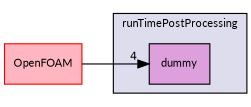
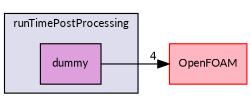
(106, 64) -> (129, 64)
